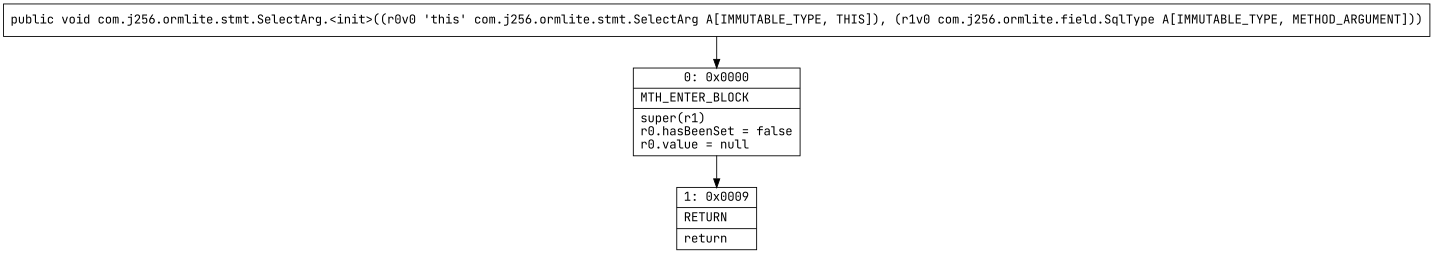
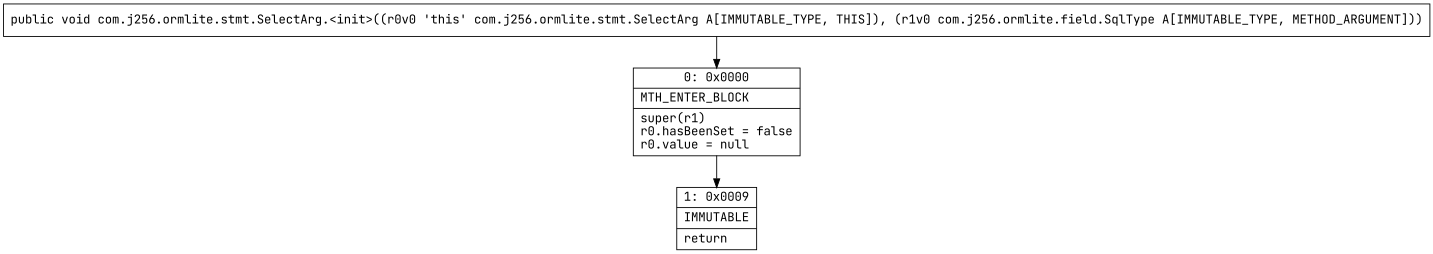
(706, 218) -> (717, 218)
